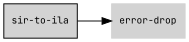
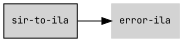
(148, 21) -> (146, 21)
